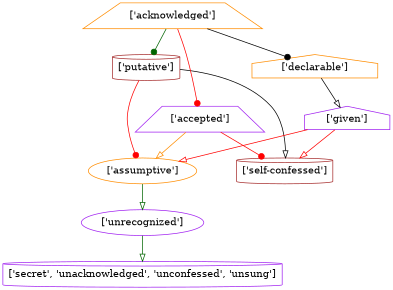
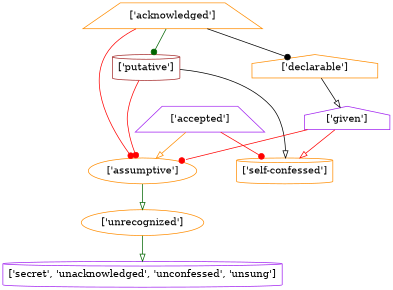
(189, 64) -> (100, 87)
(250, 144) -> (250, 144)
(285, 171) -> (285, 171)
(143, 223) -> (143, 223)
